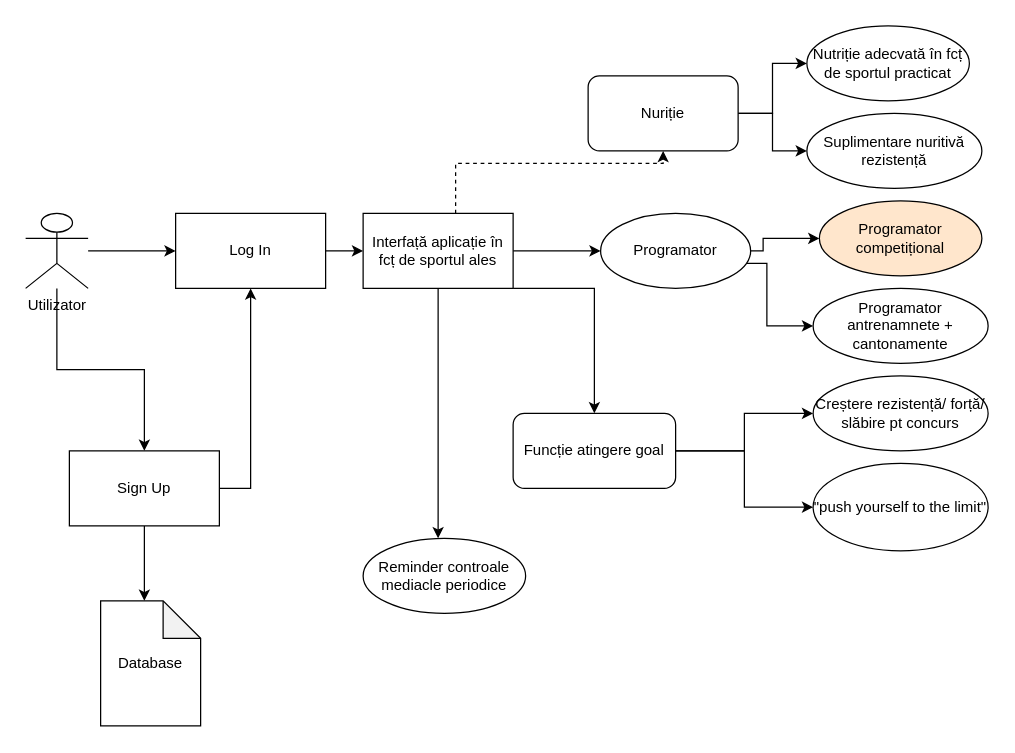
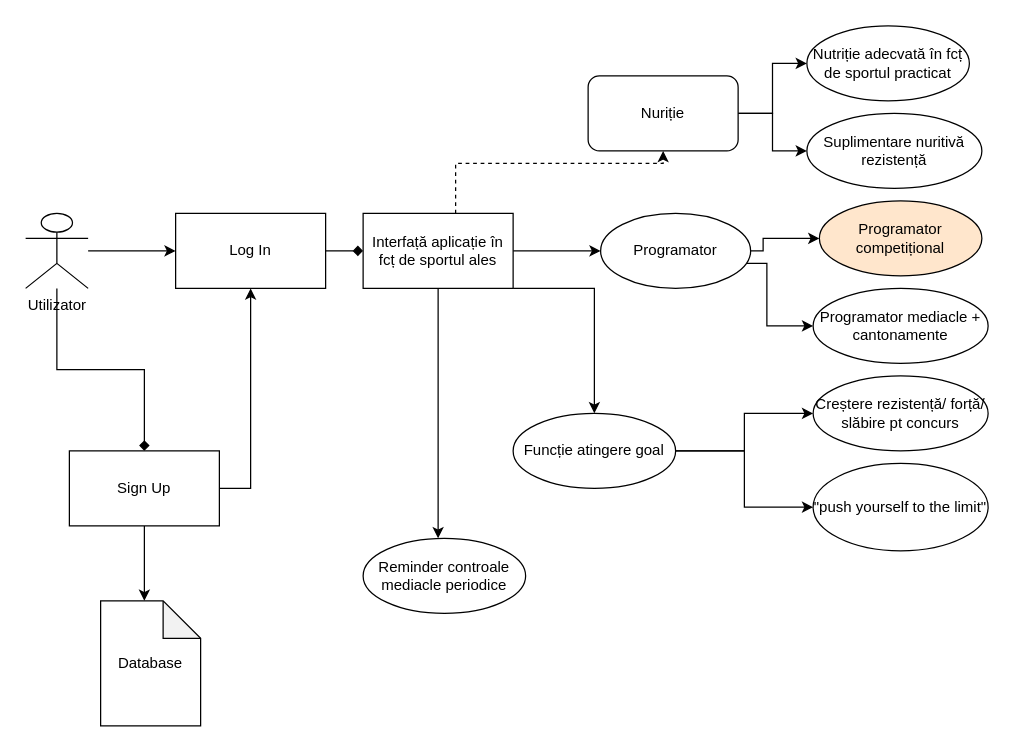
(353, 251) -> (352, 251)
(901, 326) -> (901, 326)
(144, 441) -> (144, 440)
(594, 451) -> (594, 451)
